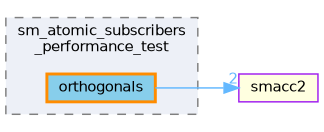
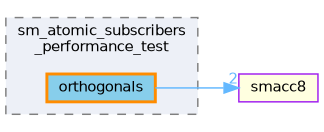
(278, 88) -> (278, 88)
